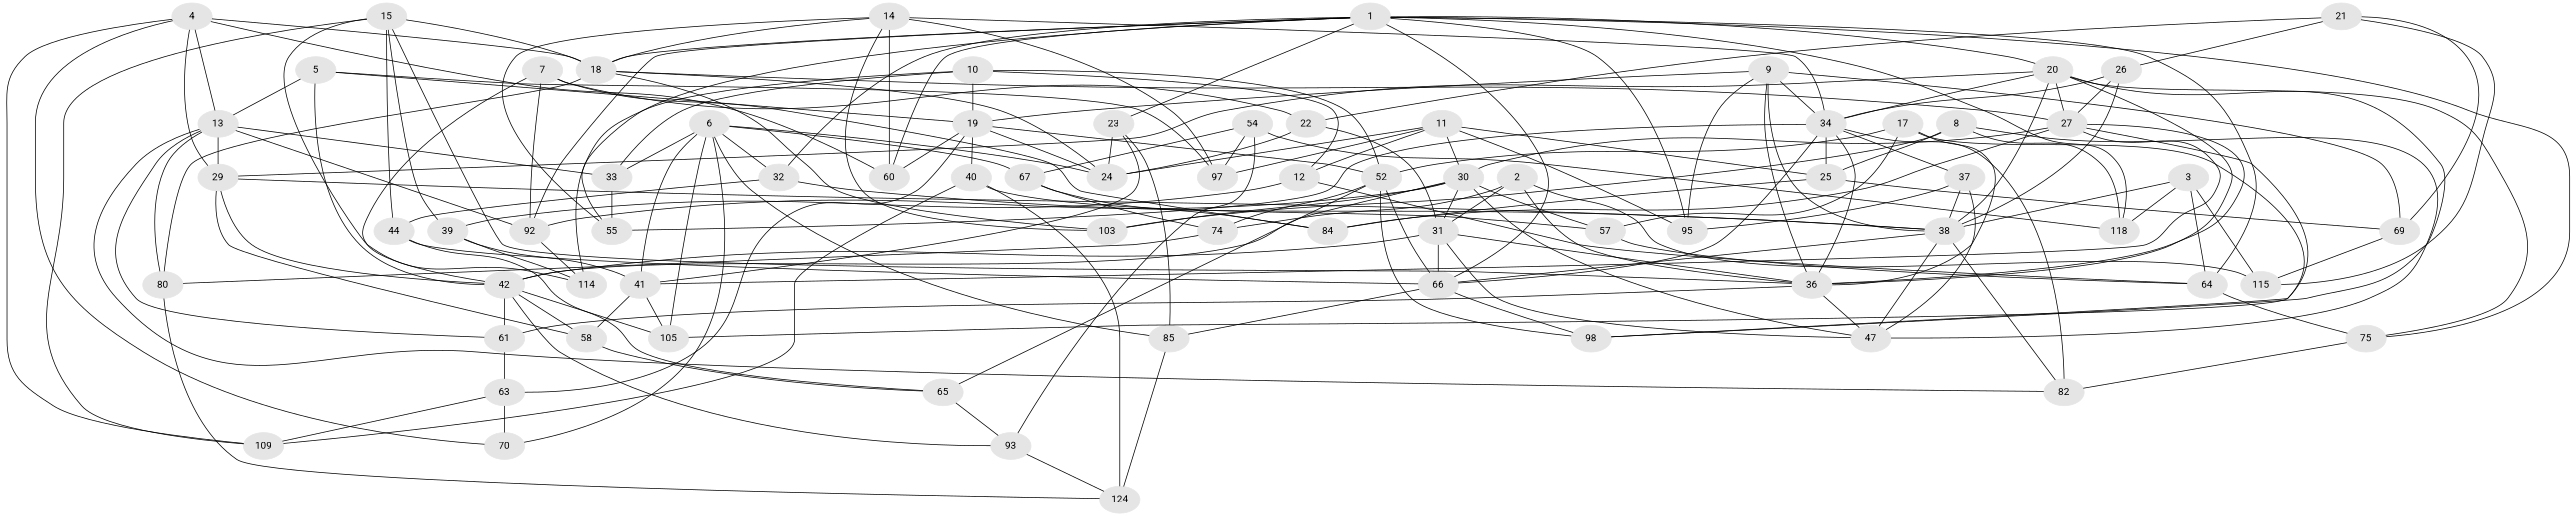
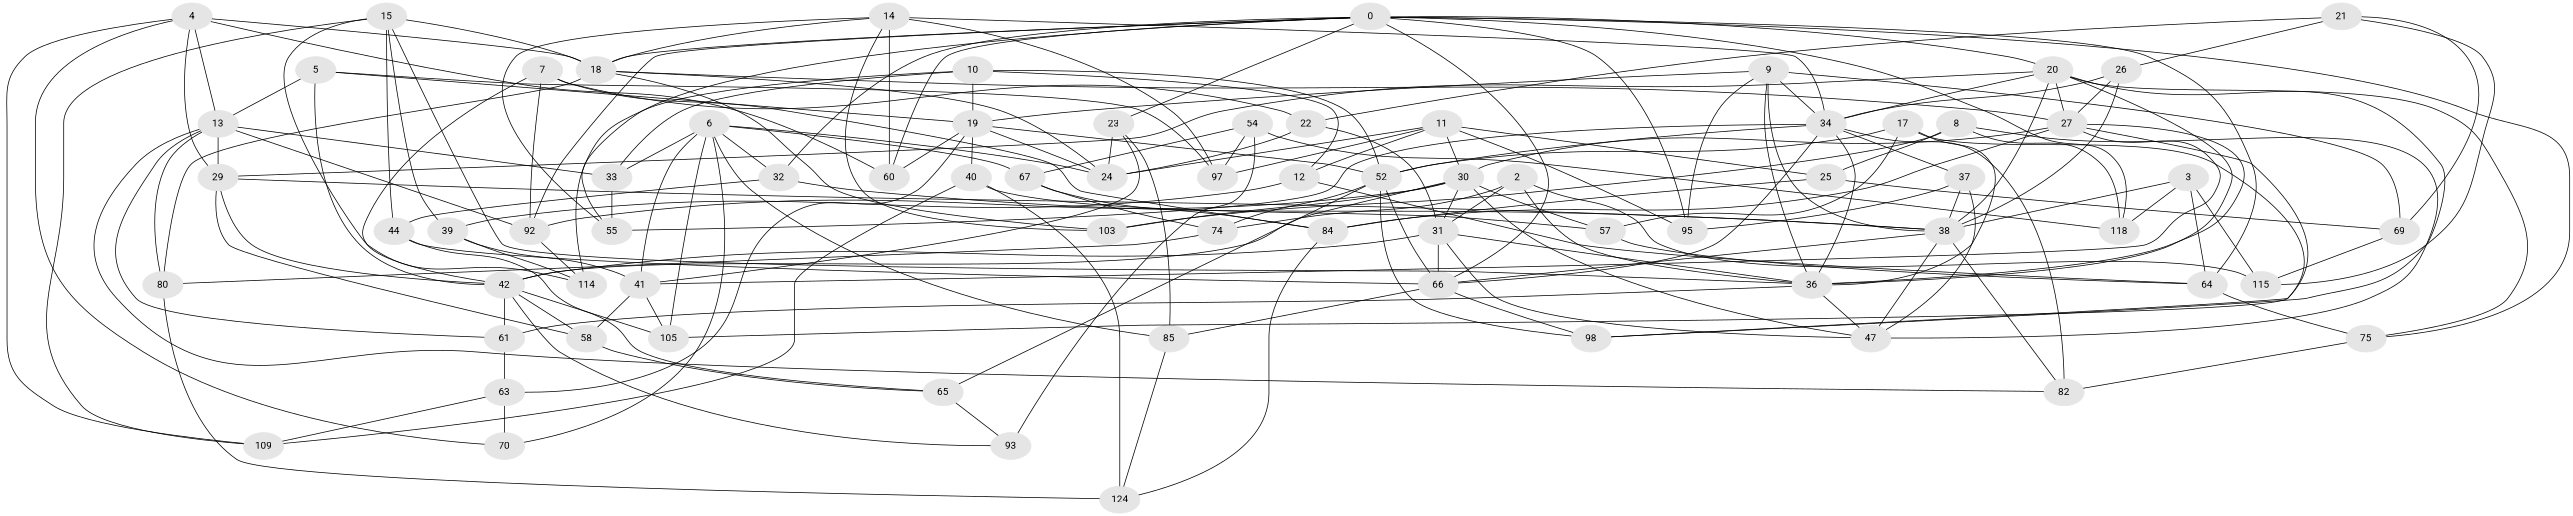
(1370, 16) -> (1370, 16)
(1826, 151) -> (1602, 142)
(1065, 473) -> (1268, 399)
